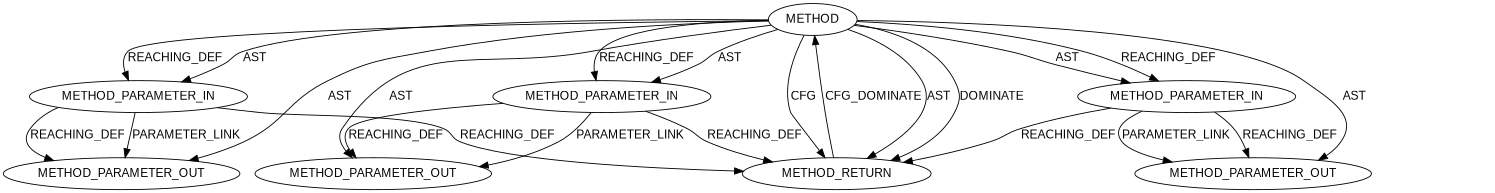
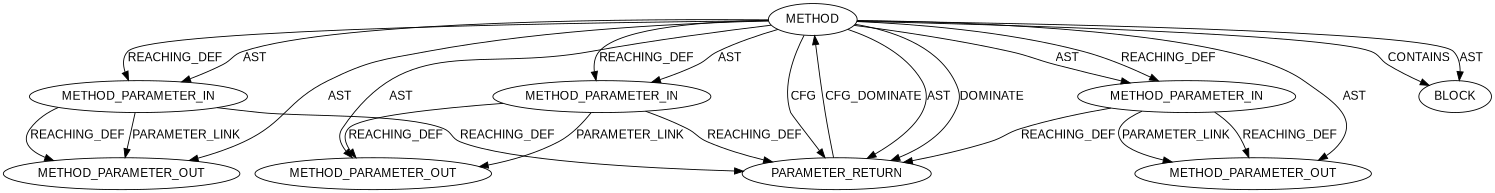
none -> (1455, 97)
(837, 174) -> (837, 174)
